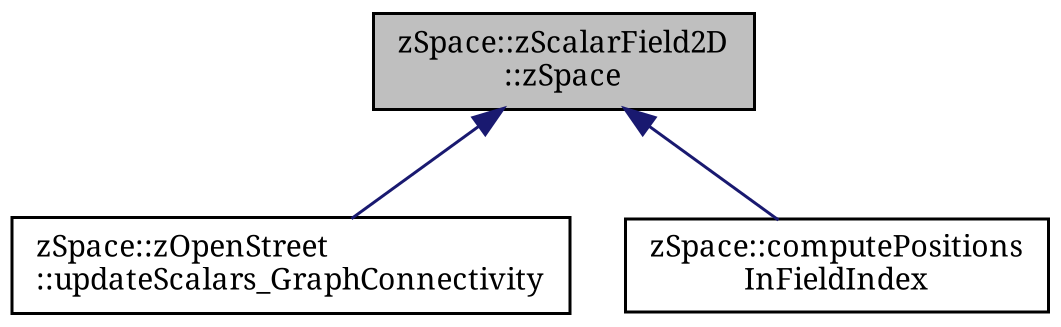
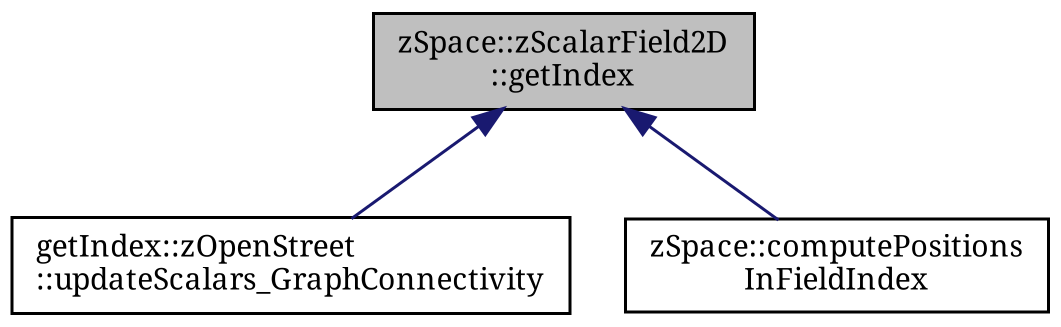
(564, 62) -> (564, 62)
(291, 266) -> (291, 266)
